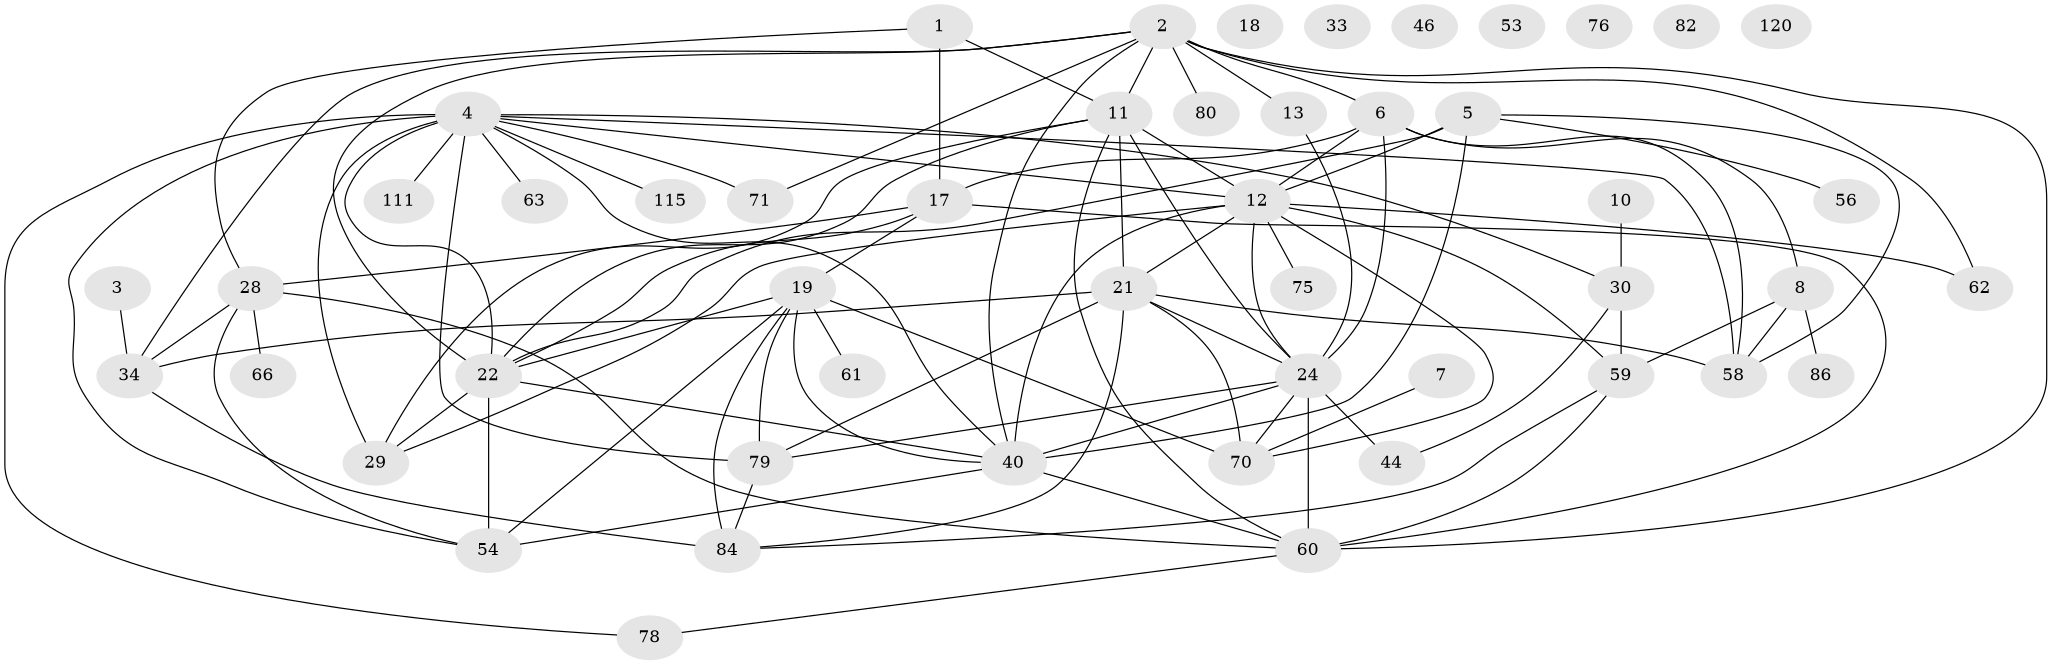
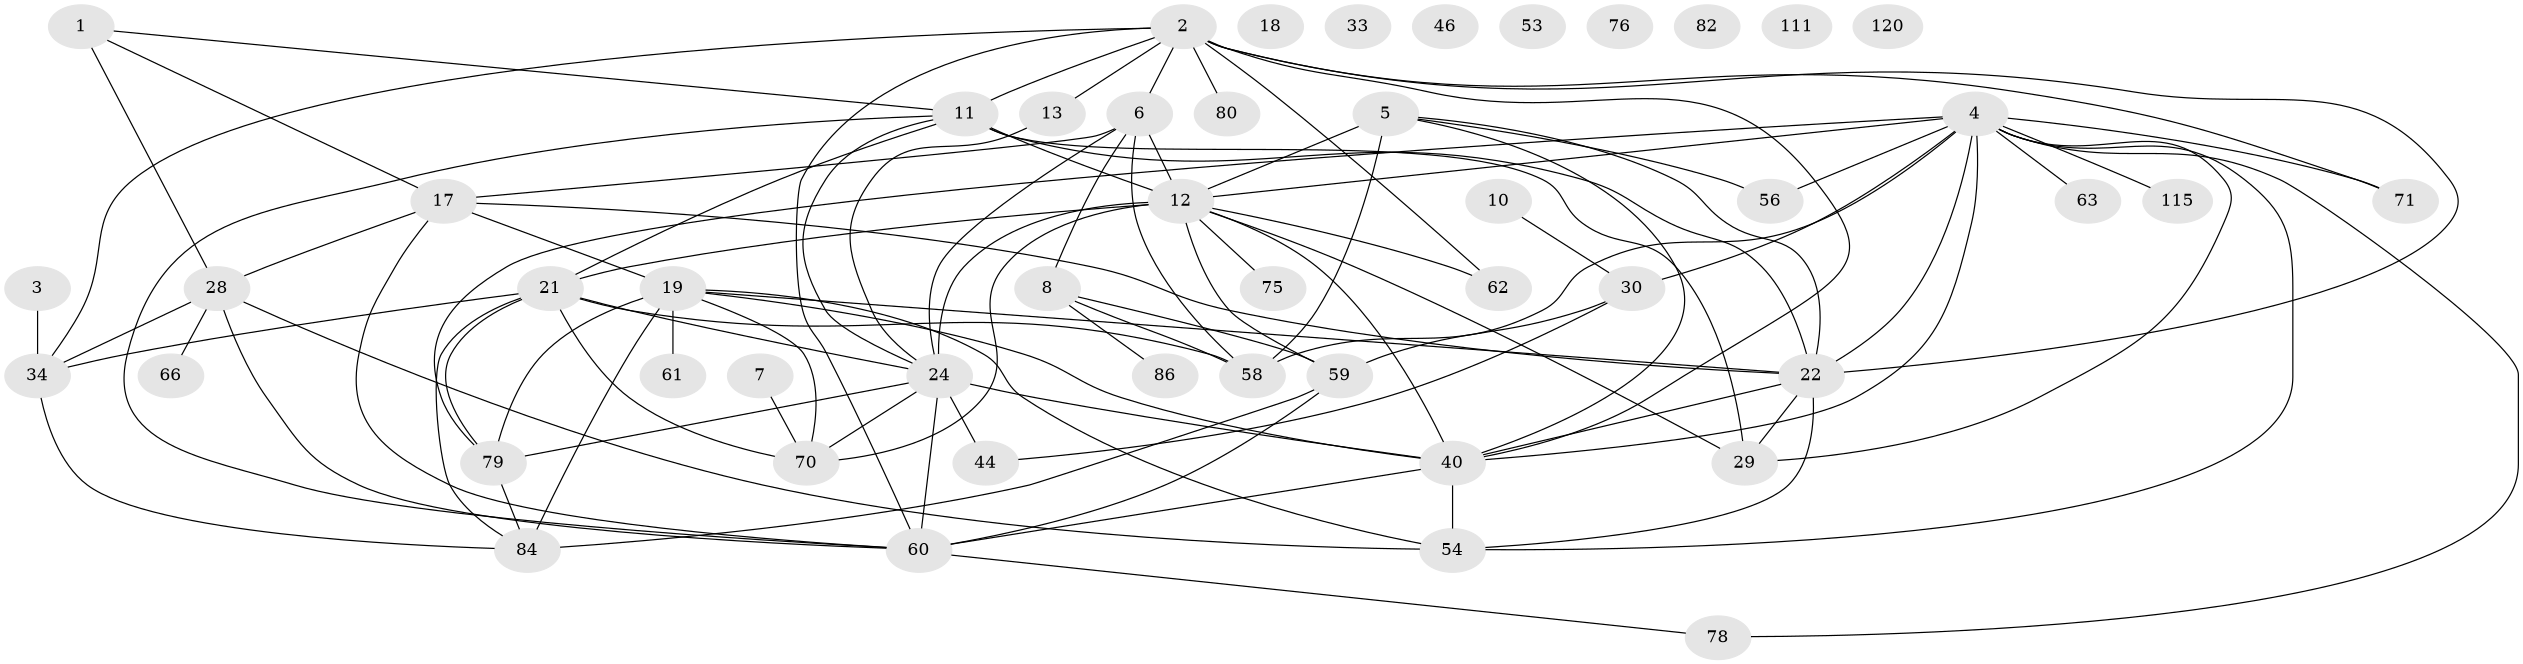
(434, 157) -> (1873, 158)
